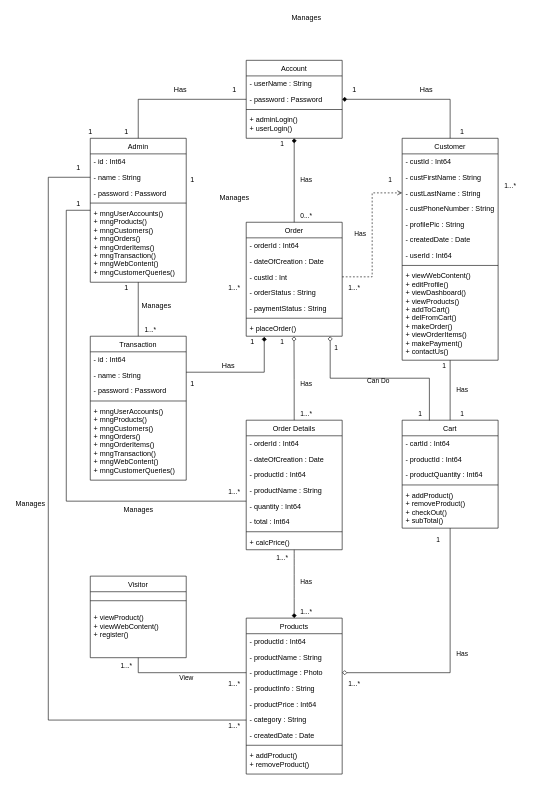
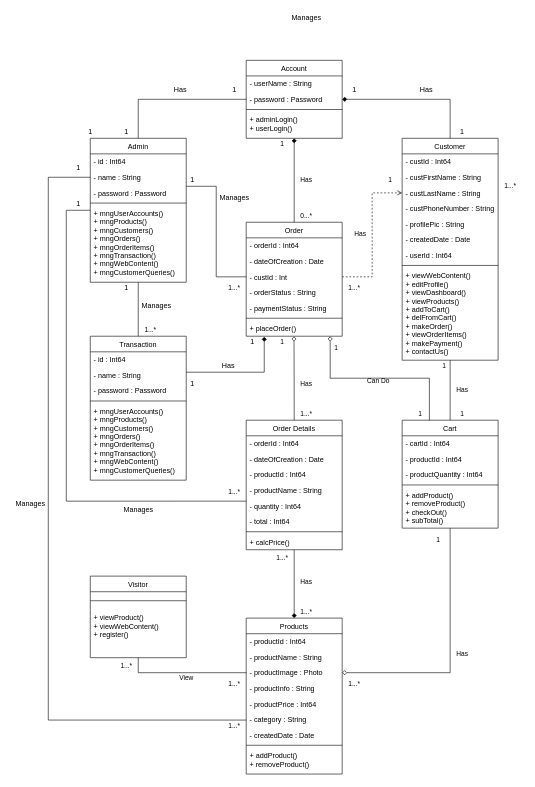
none -> (216, 232)
